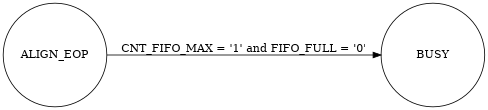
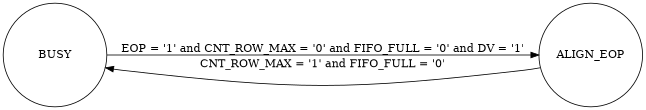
(244, 49) -> (323, 64)
none -> (319, 55)
